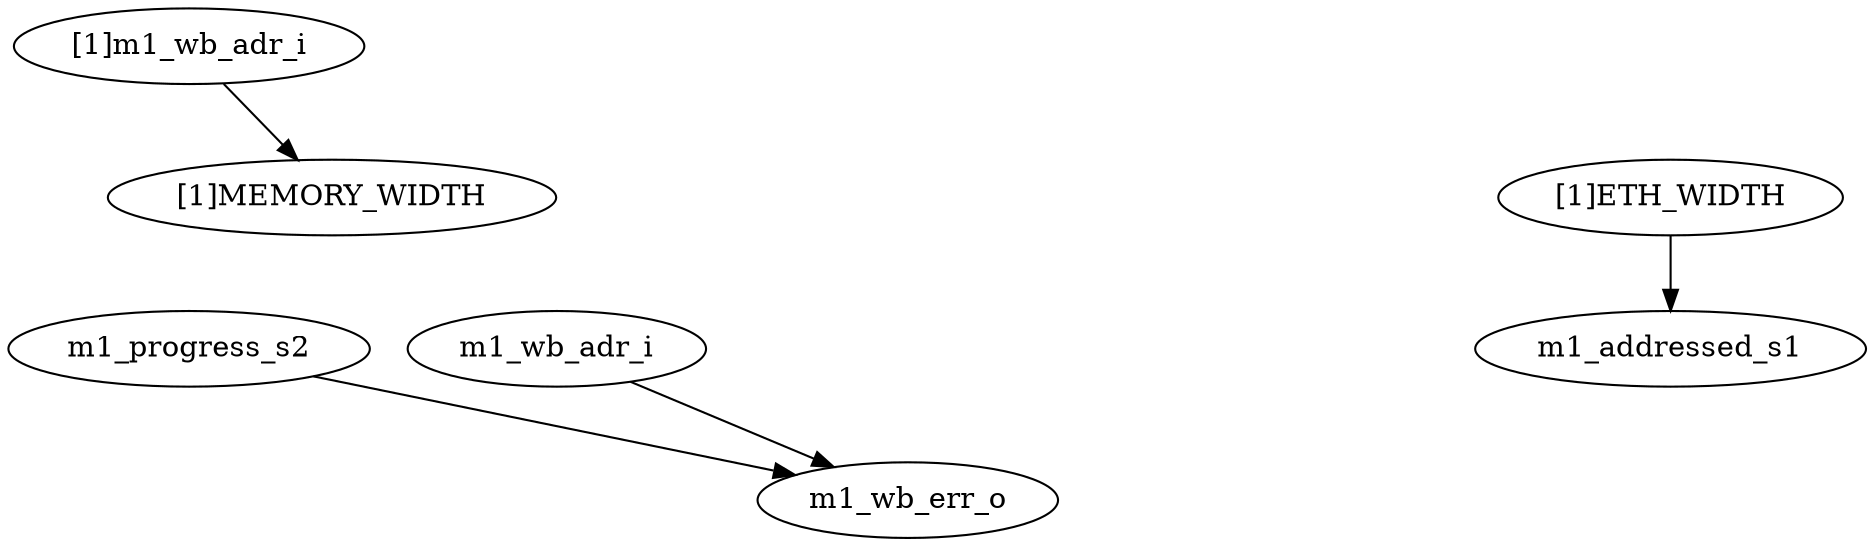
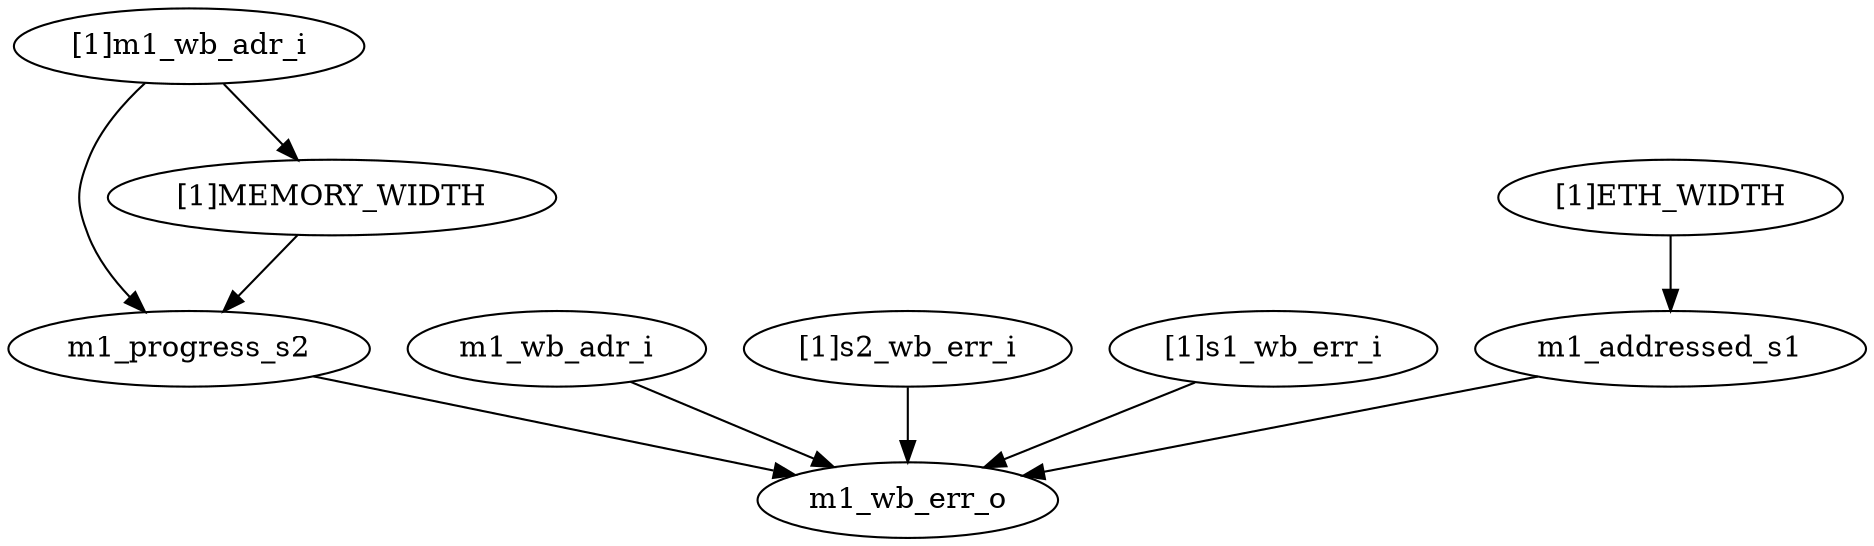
none -> (80, 187)
none -> (268, 266)
none -> (908, 349)
none -> (1273, 349)
none -> (1291, 424)
